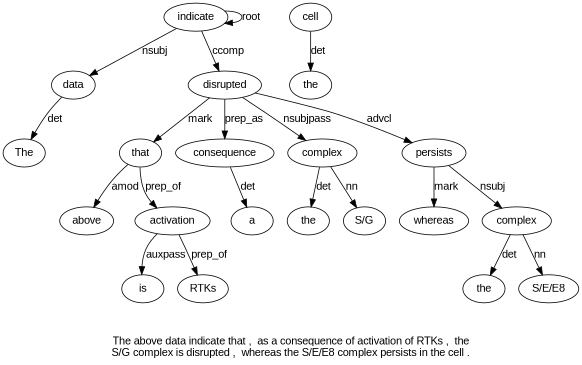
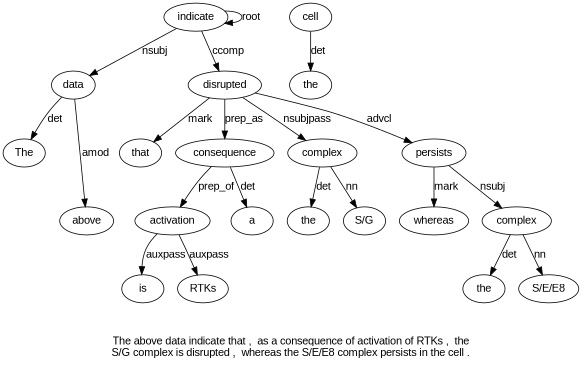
(111, 181) -> (80, 149)
(143, 186) -> (197, 183)
(209, 255) -> (209, 255)
